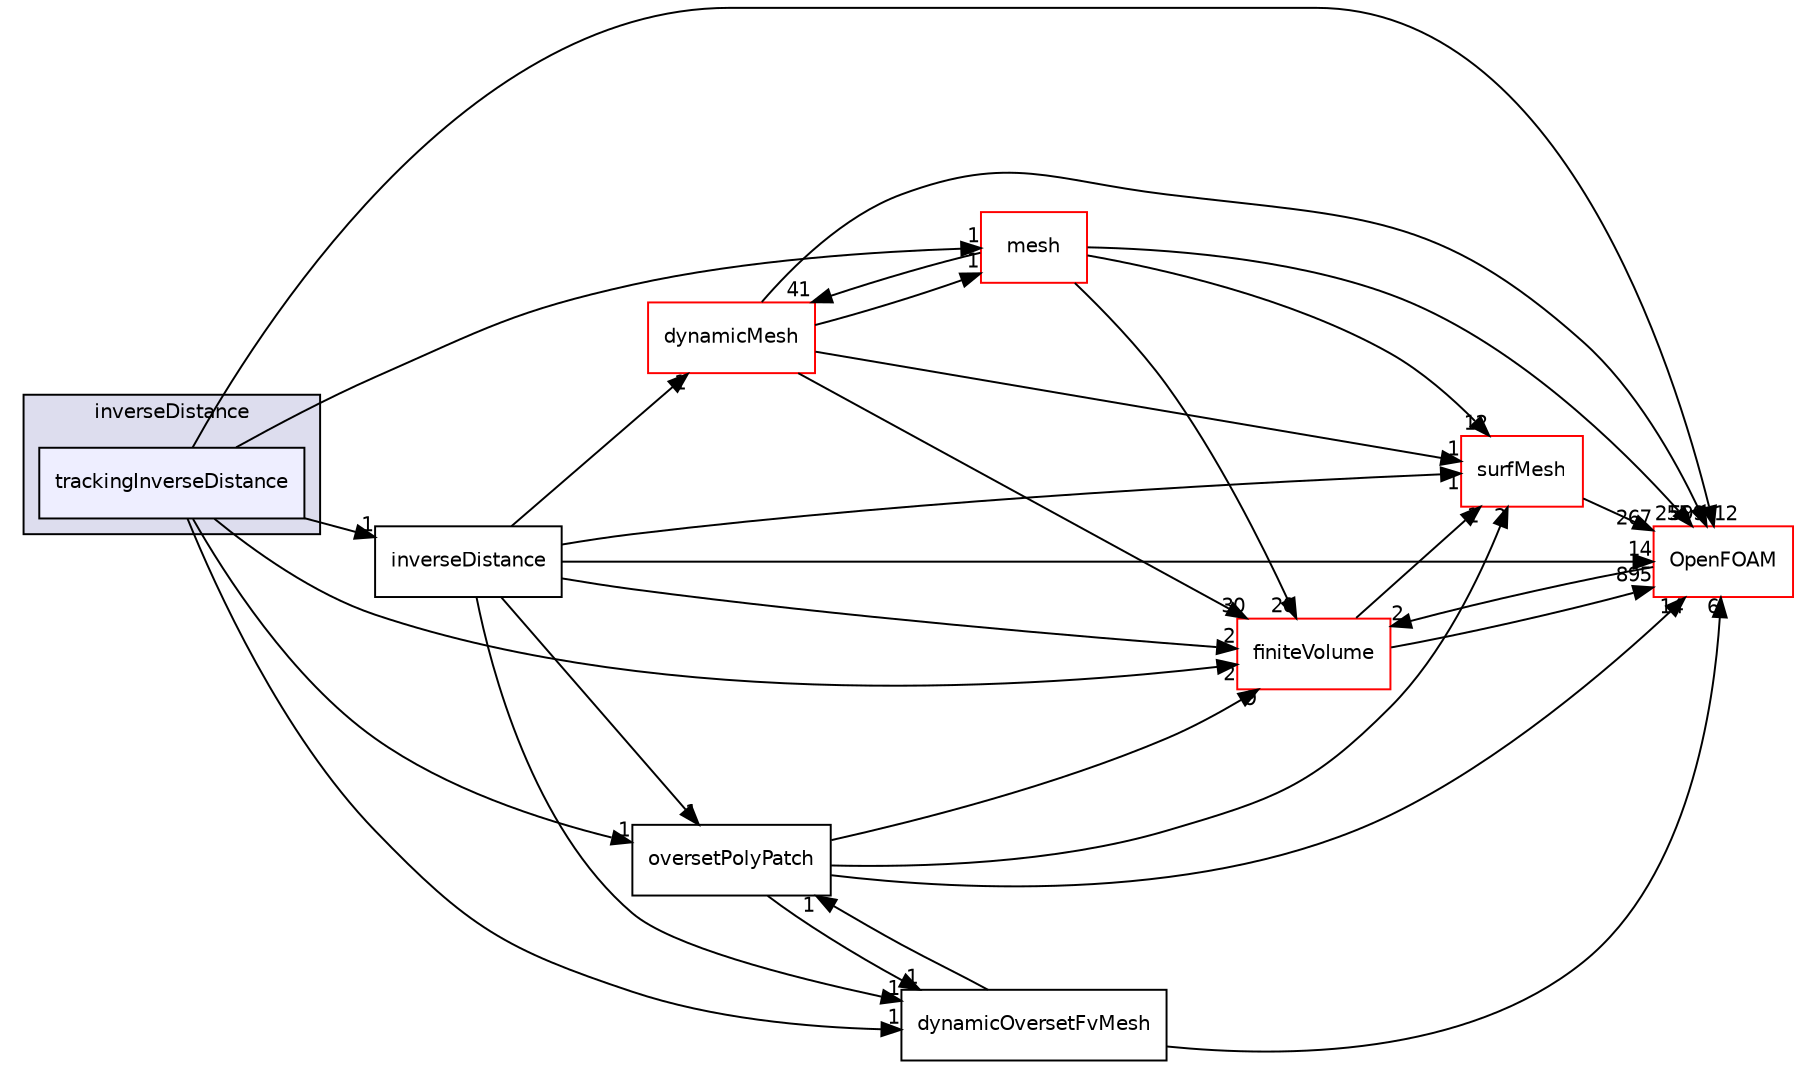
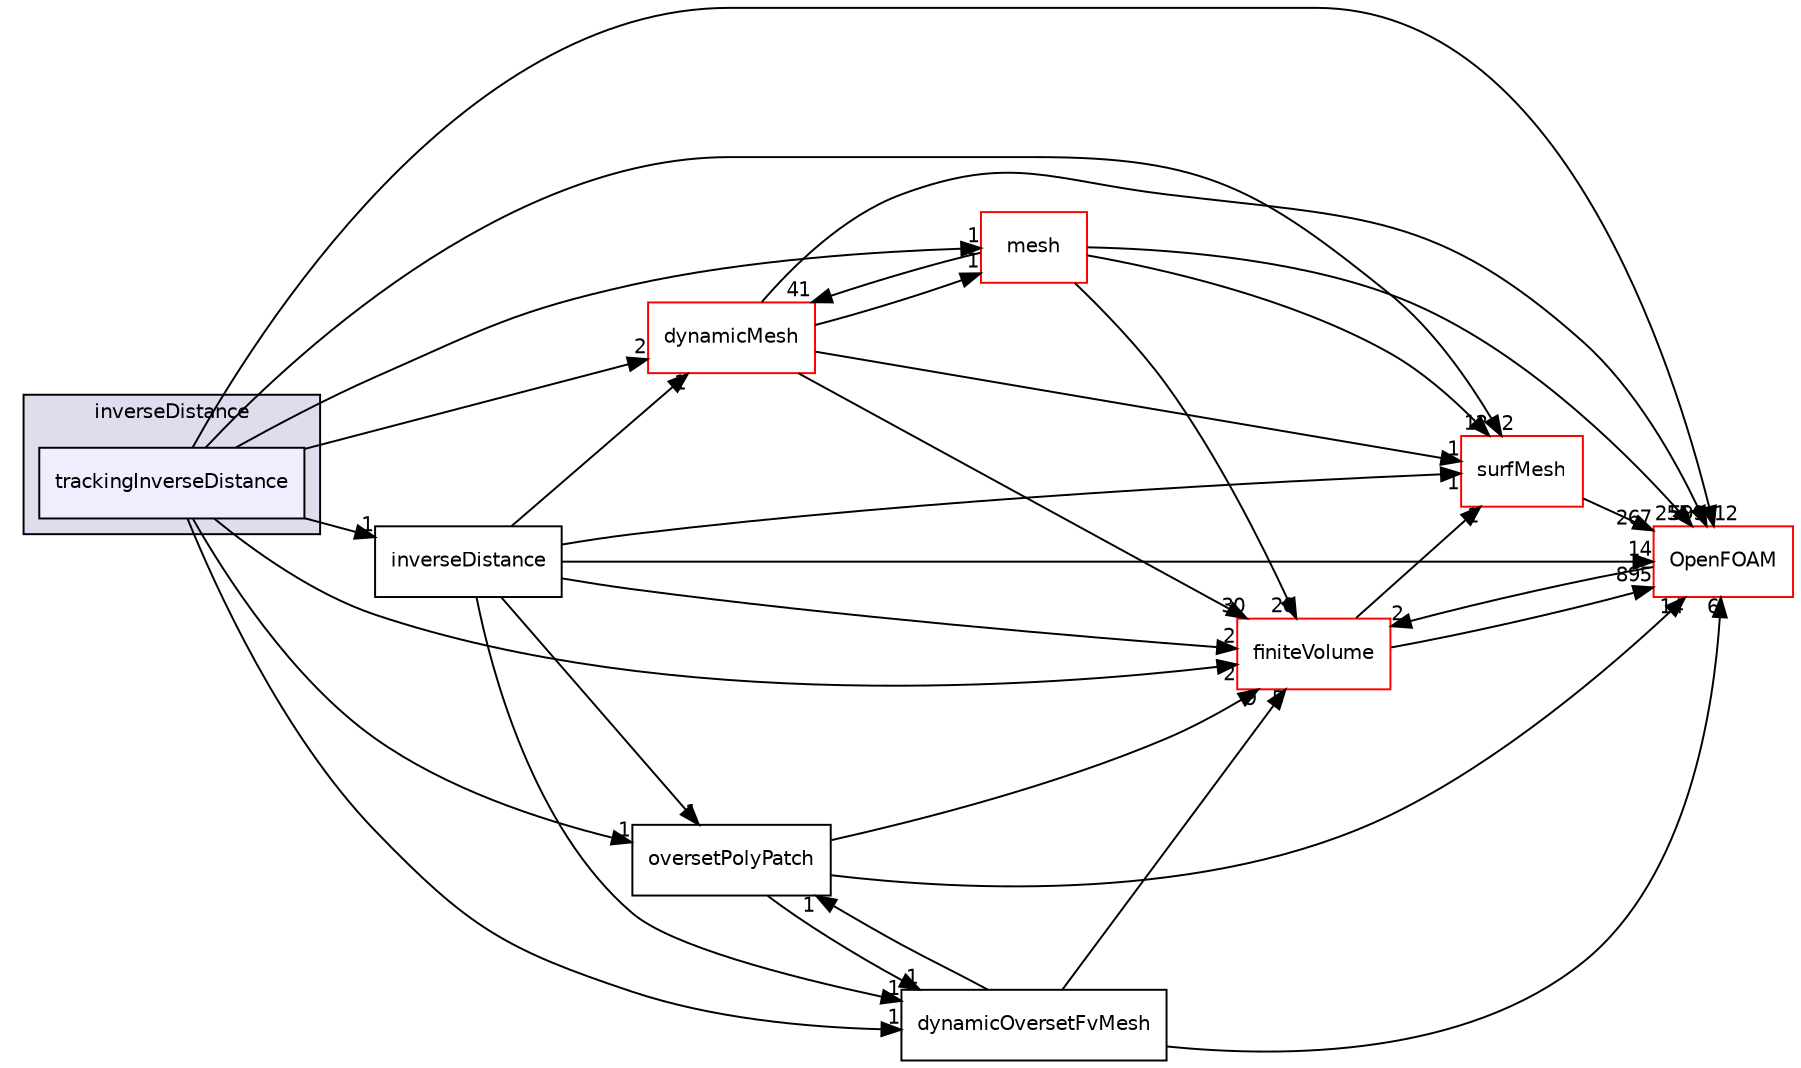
none -> (467, 407)
(1231, 811) -> (852, 157)
none -> (1168, 848)
